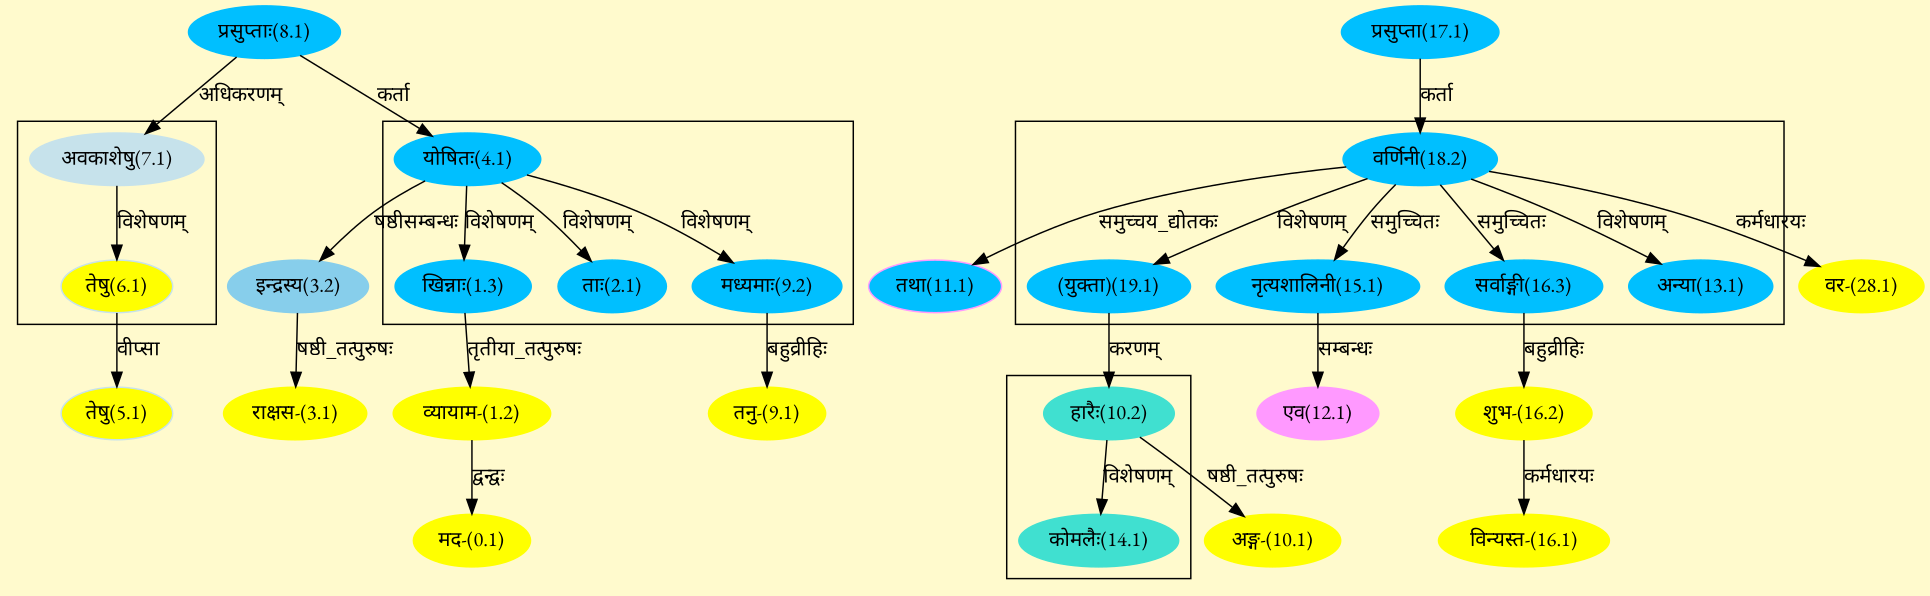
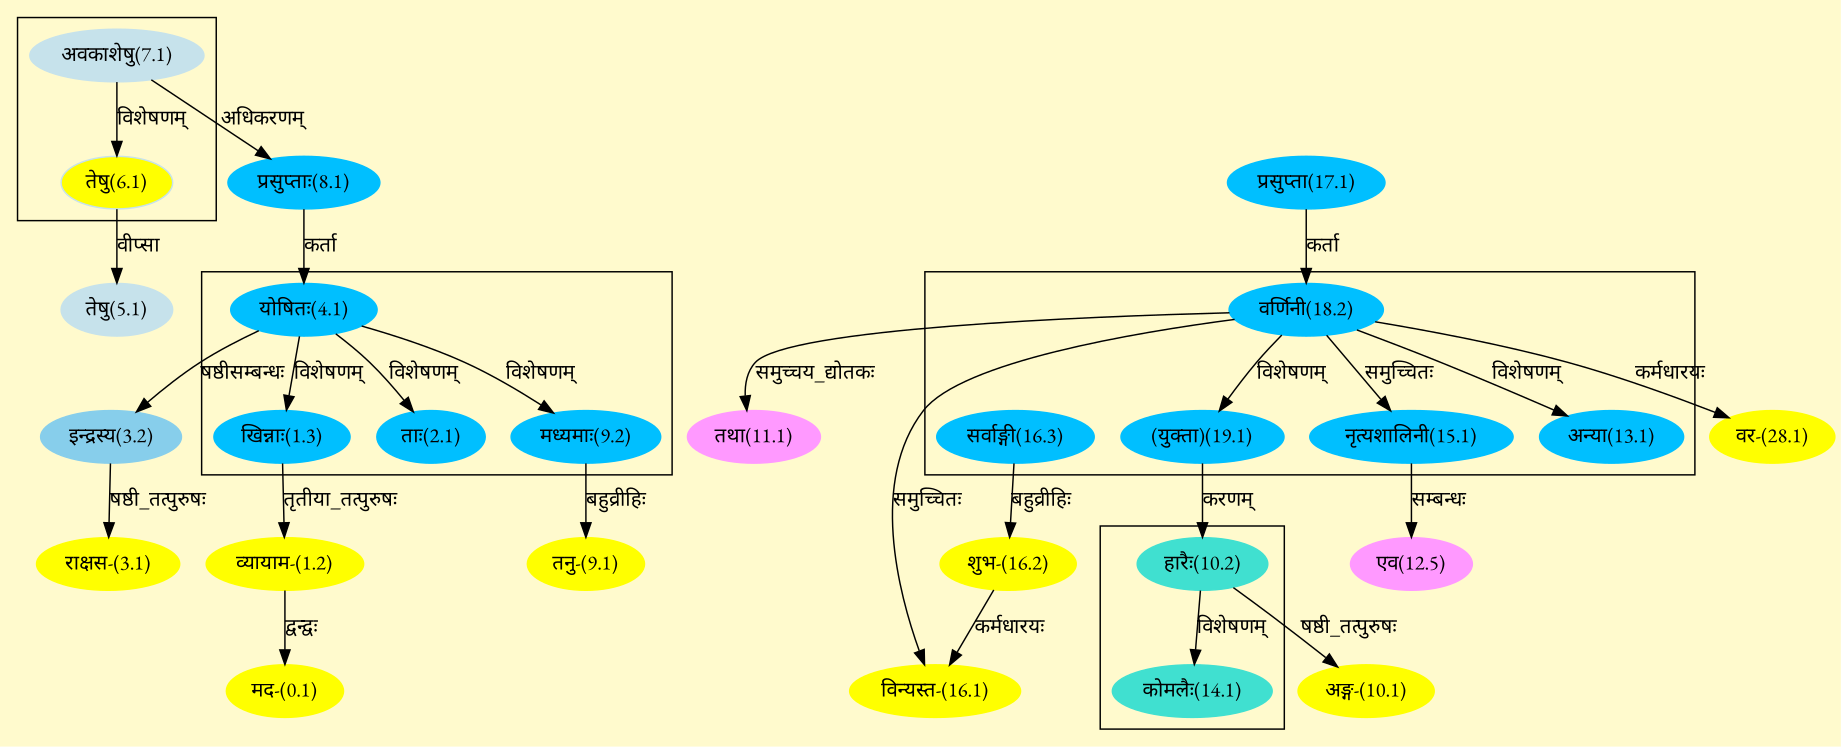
(197, 91) -> (205, 115)
(1467, 217) -> (955, 387)
(935, 286) -> (754, 437)
(117, 413) -> (117, 310)
(1318, 413) -> (1411, 564)
